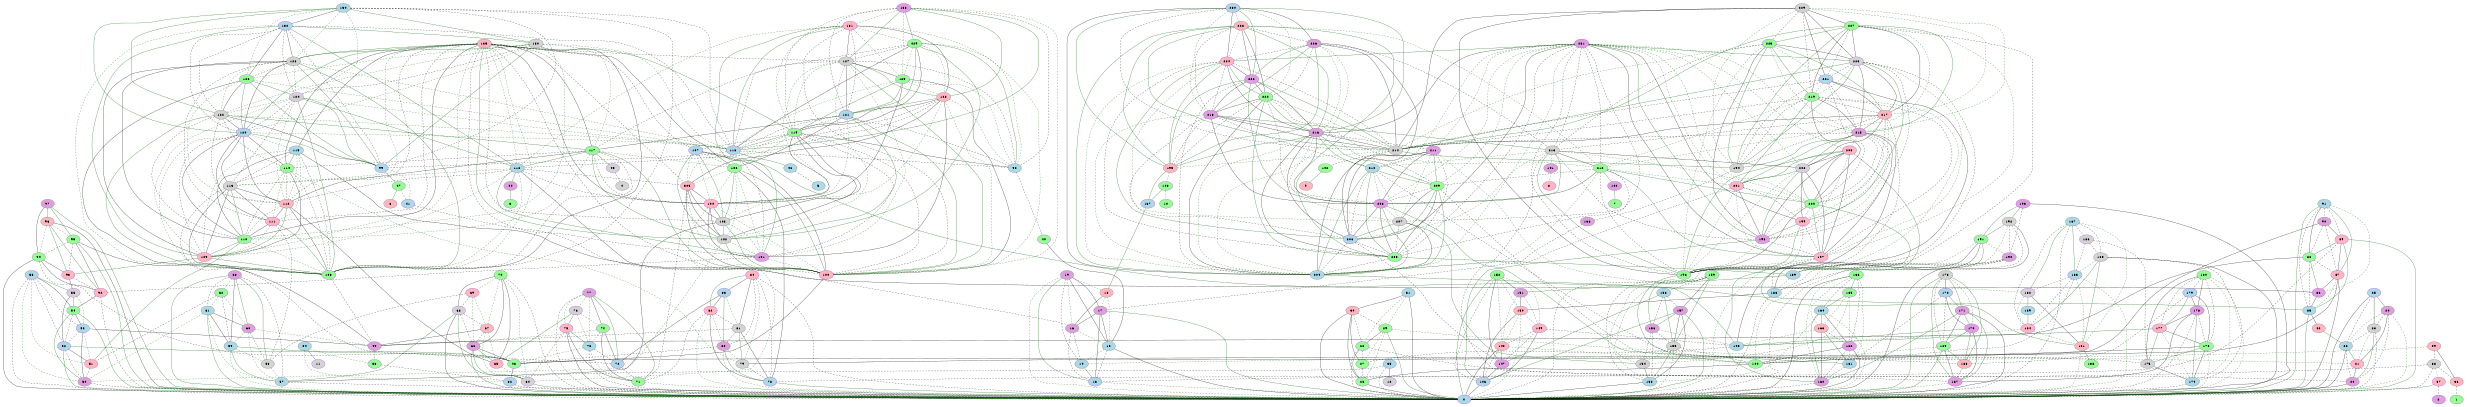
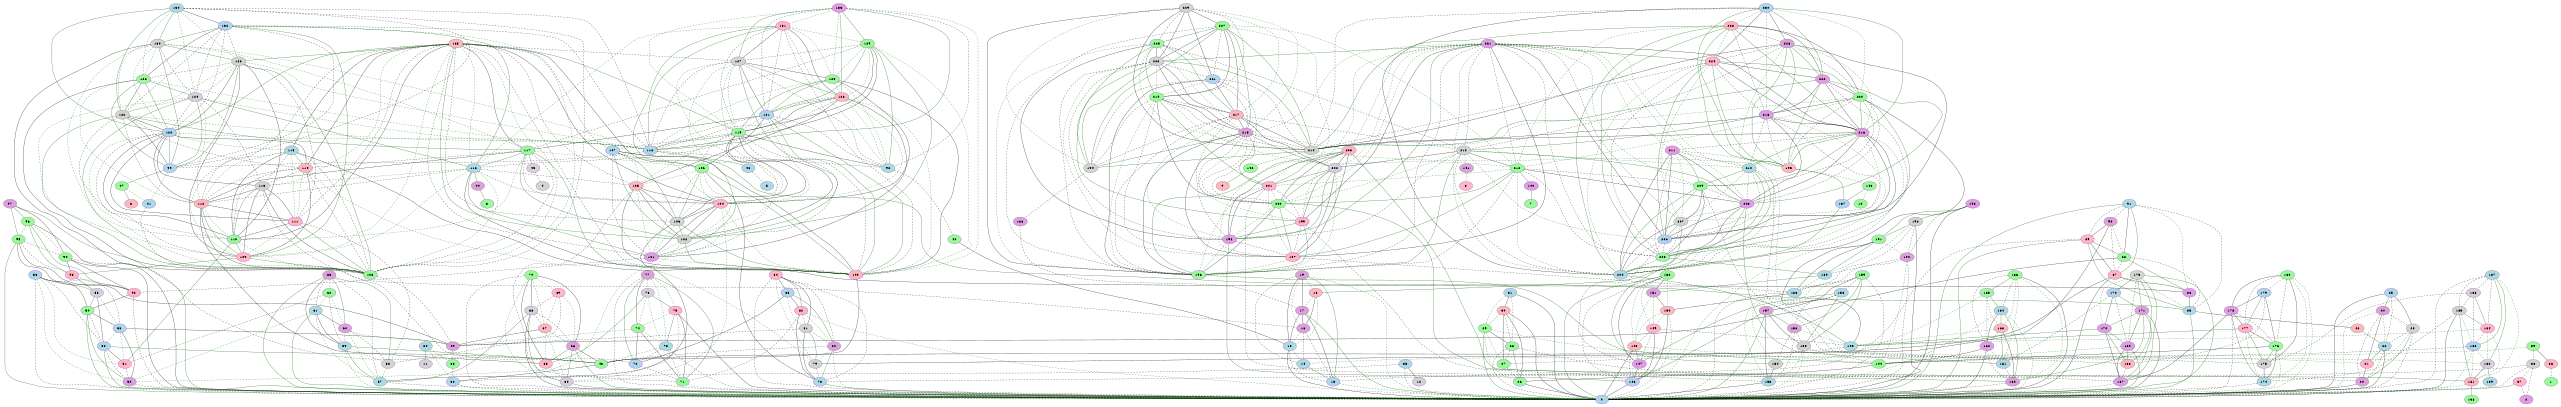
(289, 43) -> (232, 43)
(914, 44) -> (868, 44)
(287, 168) -> (306, 168)
(688, 186) -> (636, 186)
(47, 222) -> (28, 222)
none -> (657, 319)
(2028, 319) -> (2480, 310)
(1943, 346) -> (2128, 346)
(2434, 346) -> (2533, 346)
(1663, 365) -> (1792, 370)
(2445, 373) -> (2530, 382)
